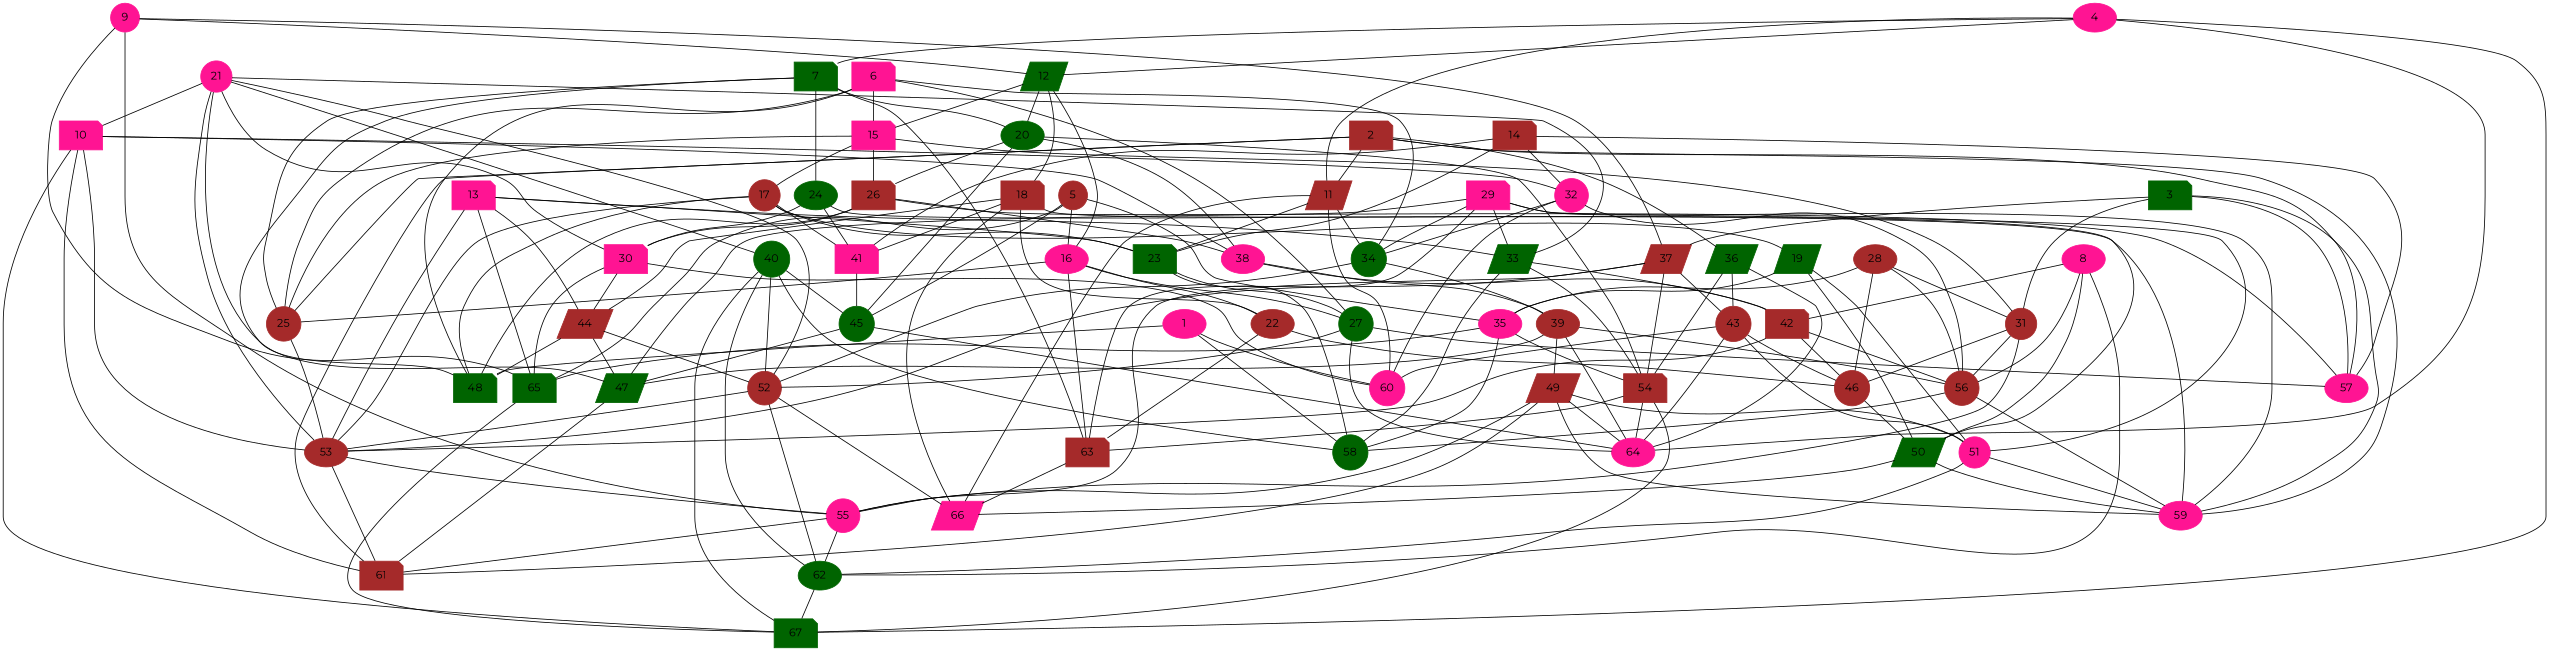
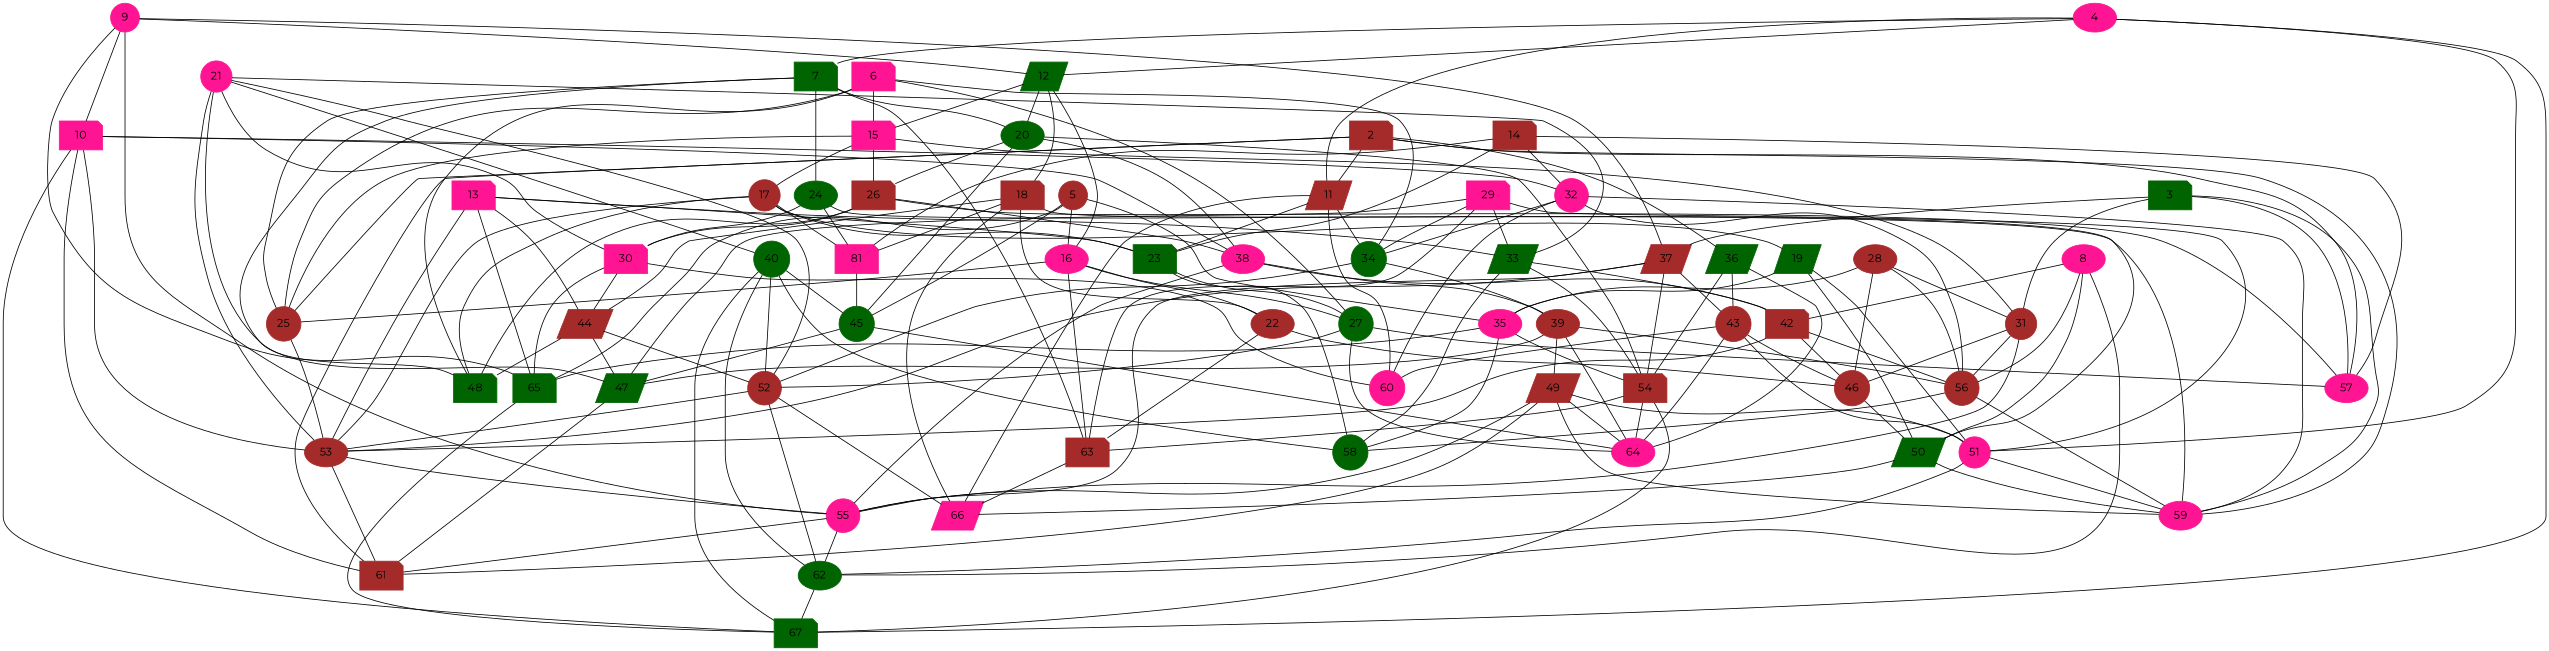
(152, 104) -> (103, 76)
(2028, 215) -> (2103, 219)
(857, 259) -> (857, 259)
(1184, 324) -> none
none -> (1012, 362)
(2401, 388) -> (2516, 288)
